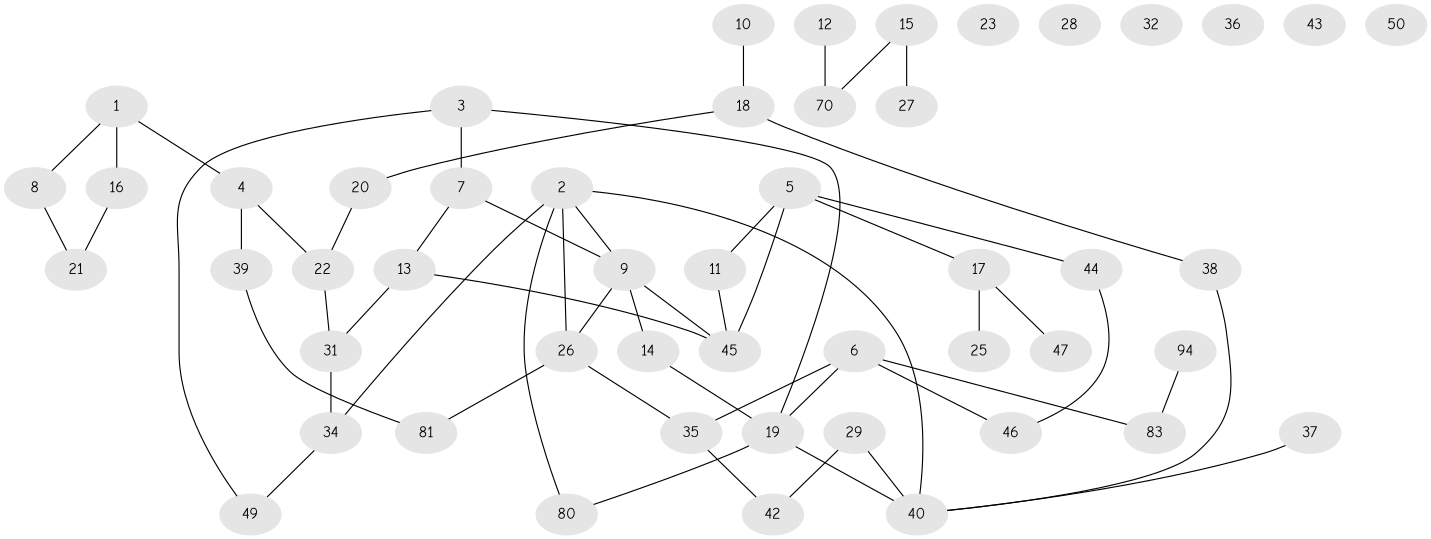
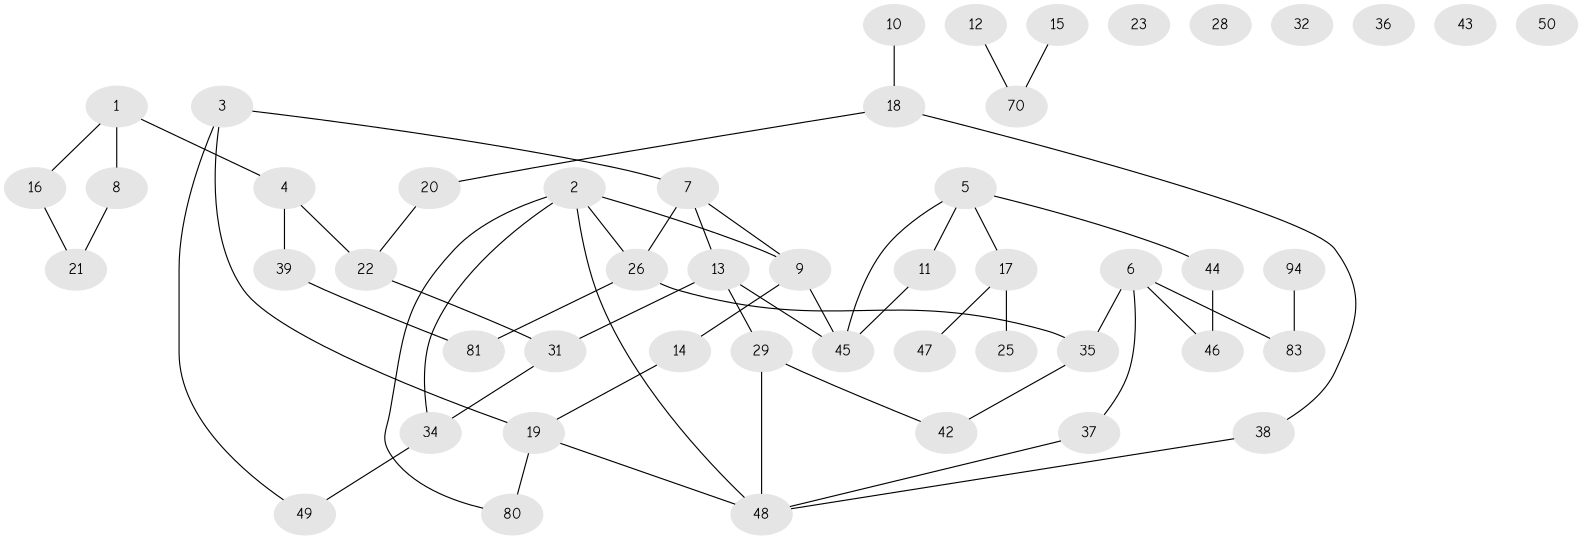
(907, 107) -> none
(594, 313) -> (662, 229)
none -> (744, 317)
(814, 392) -> (1132, 356)
(917, 515) -> (762, 515)
